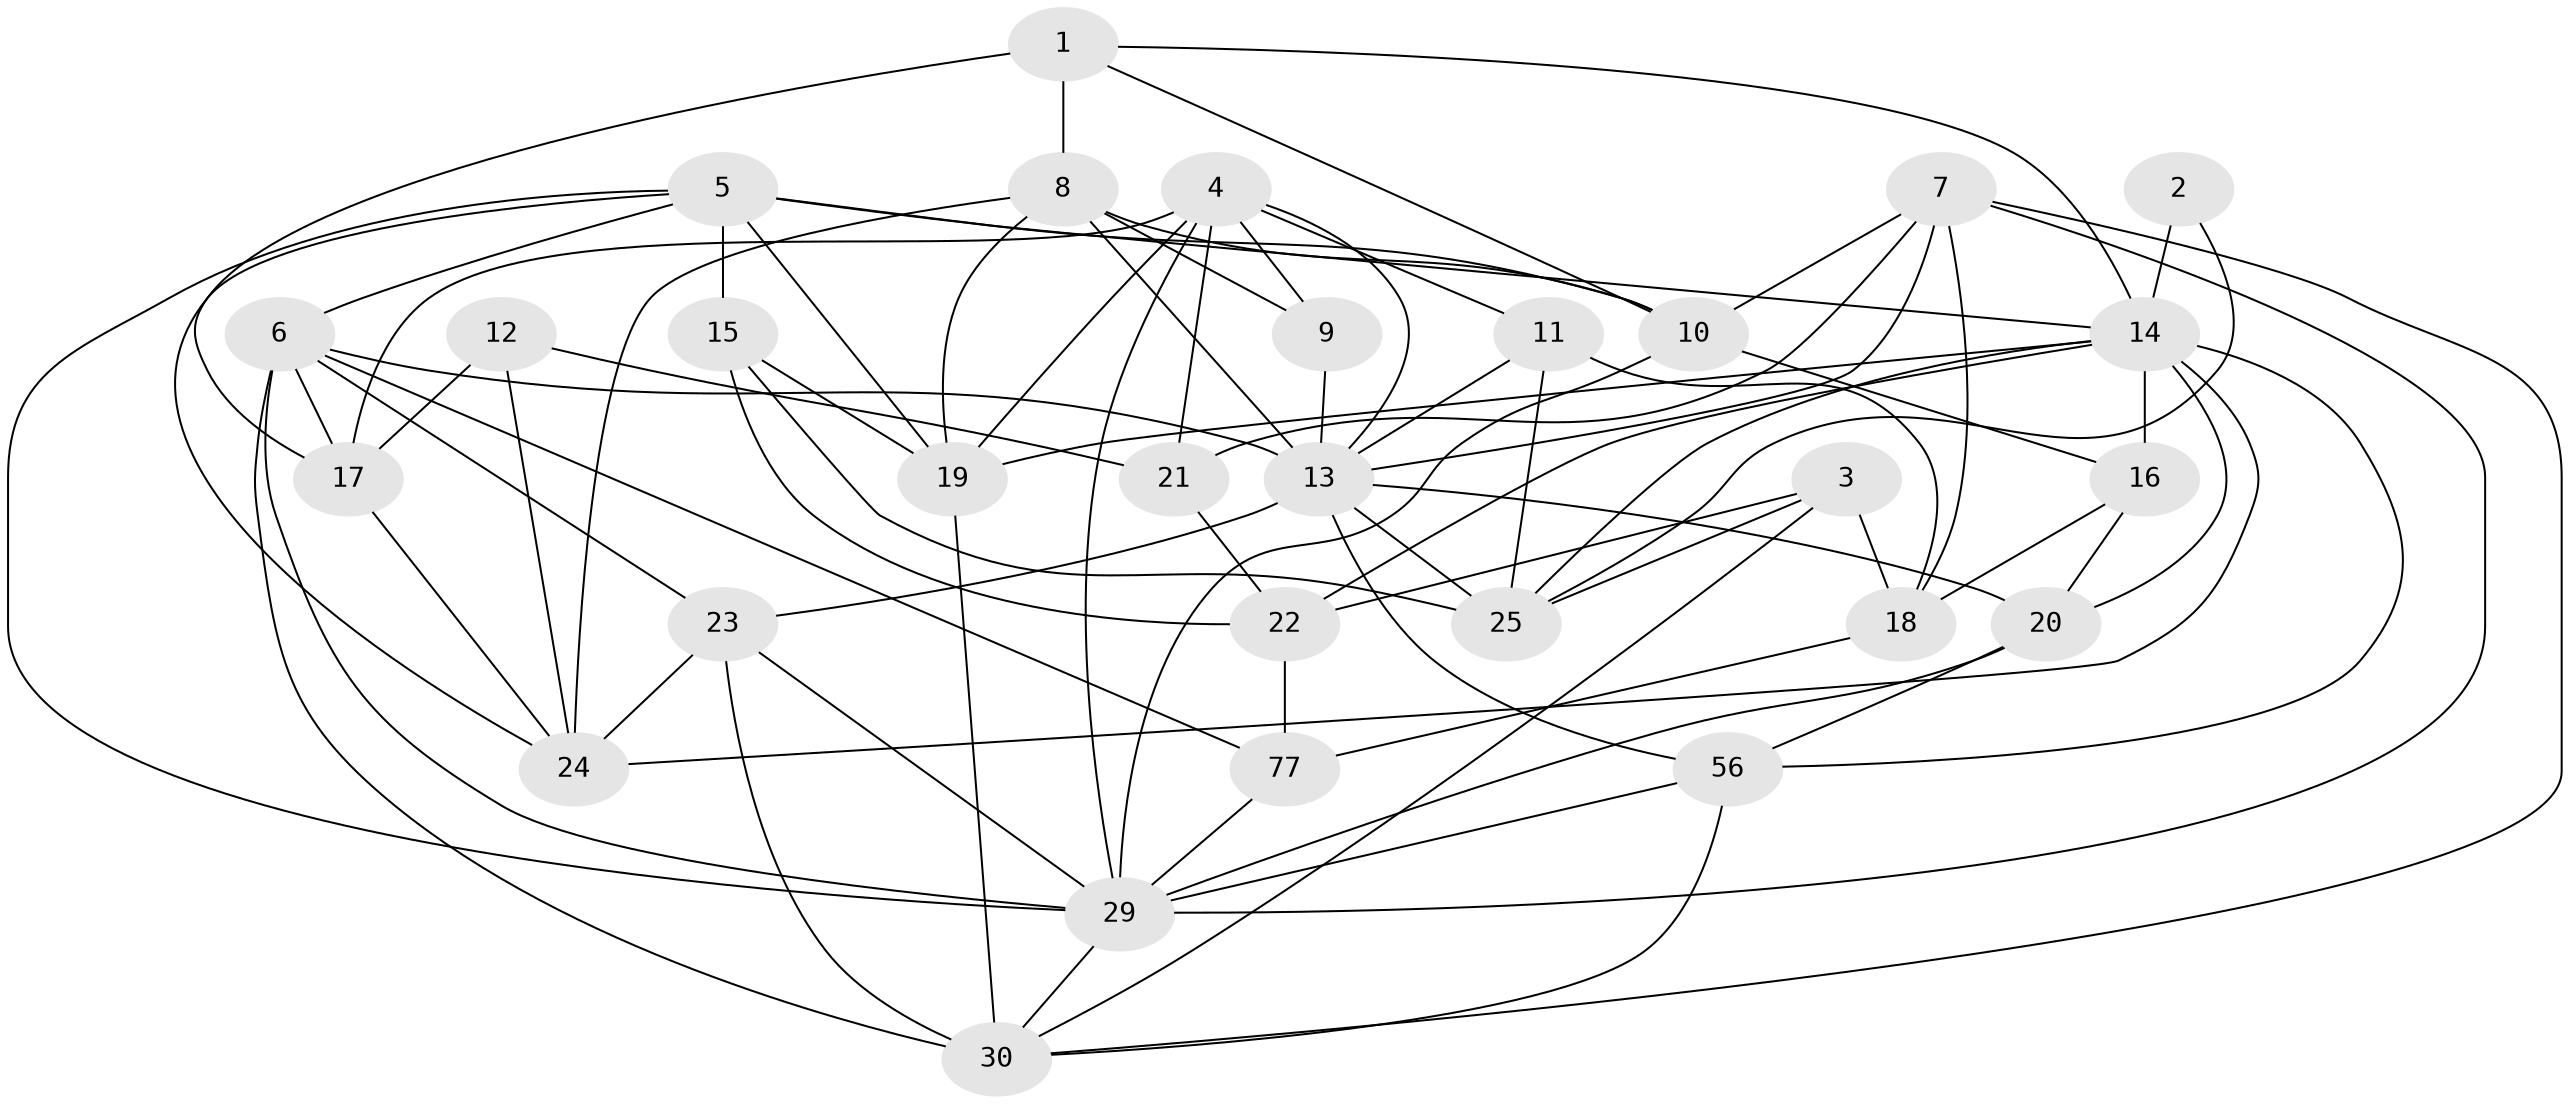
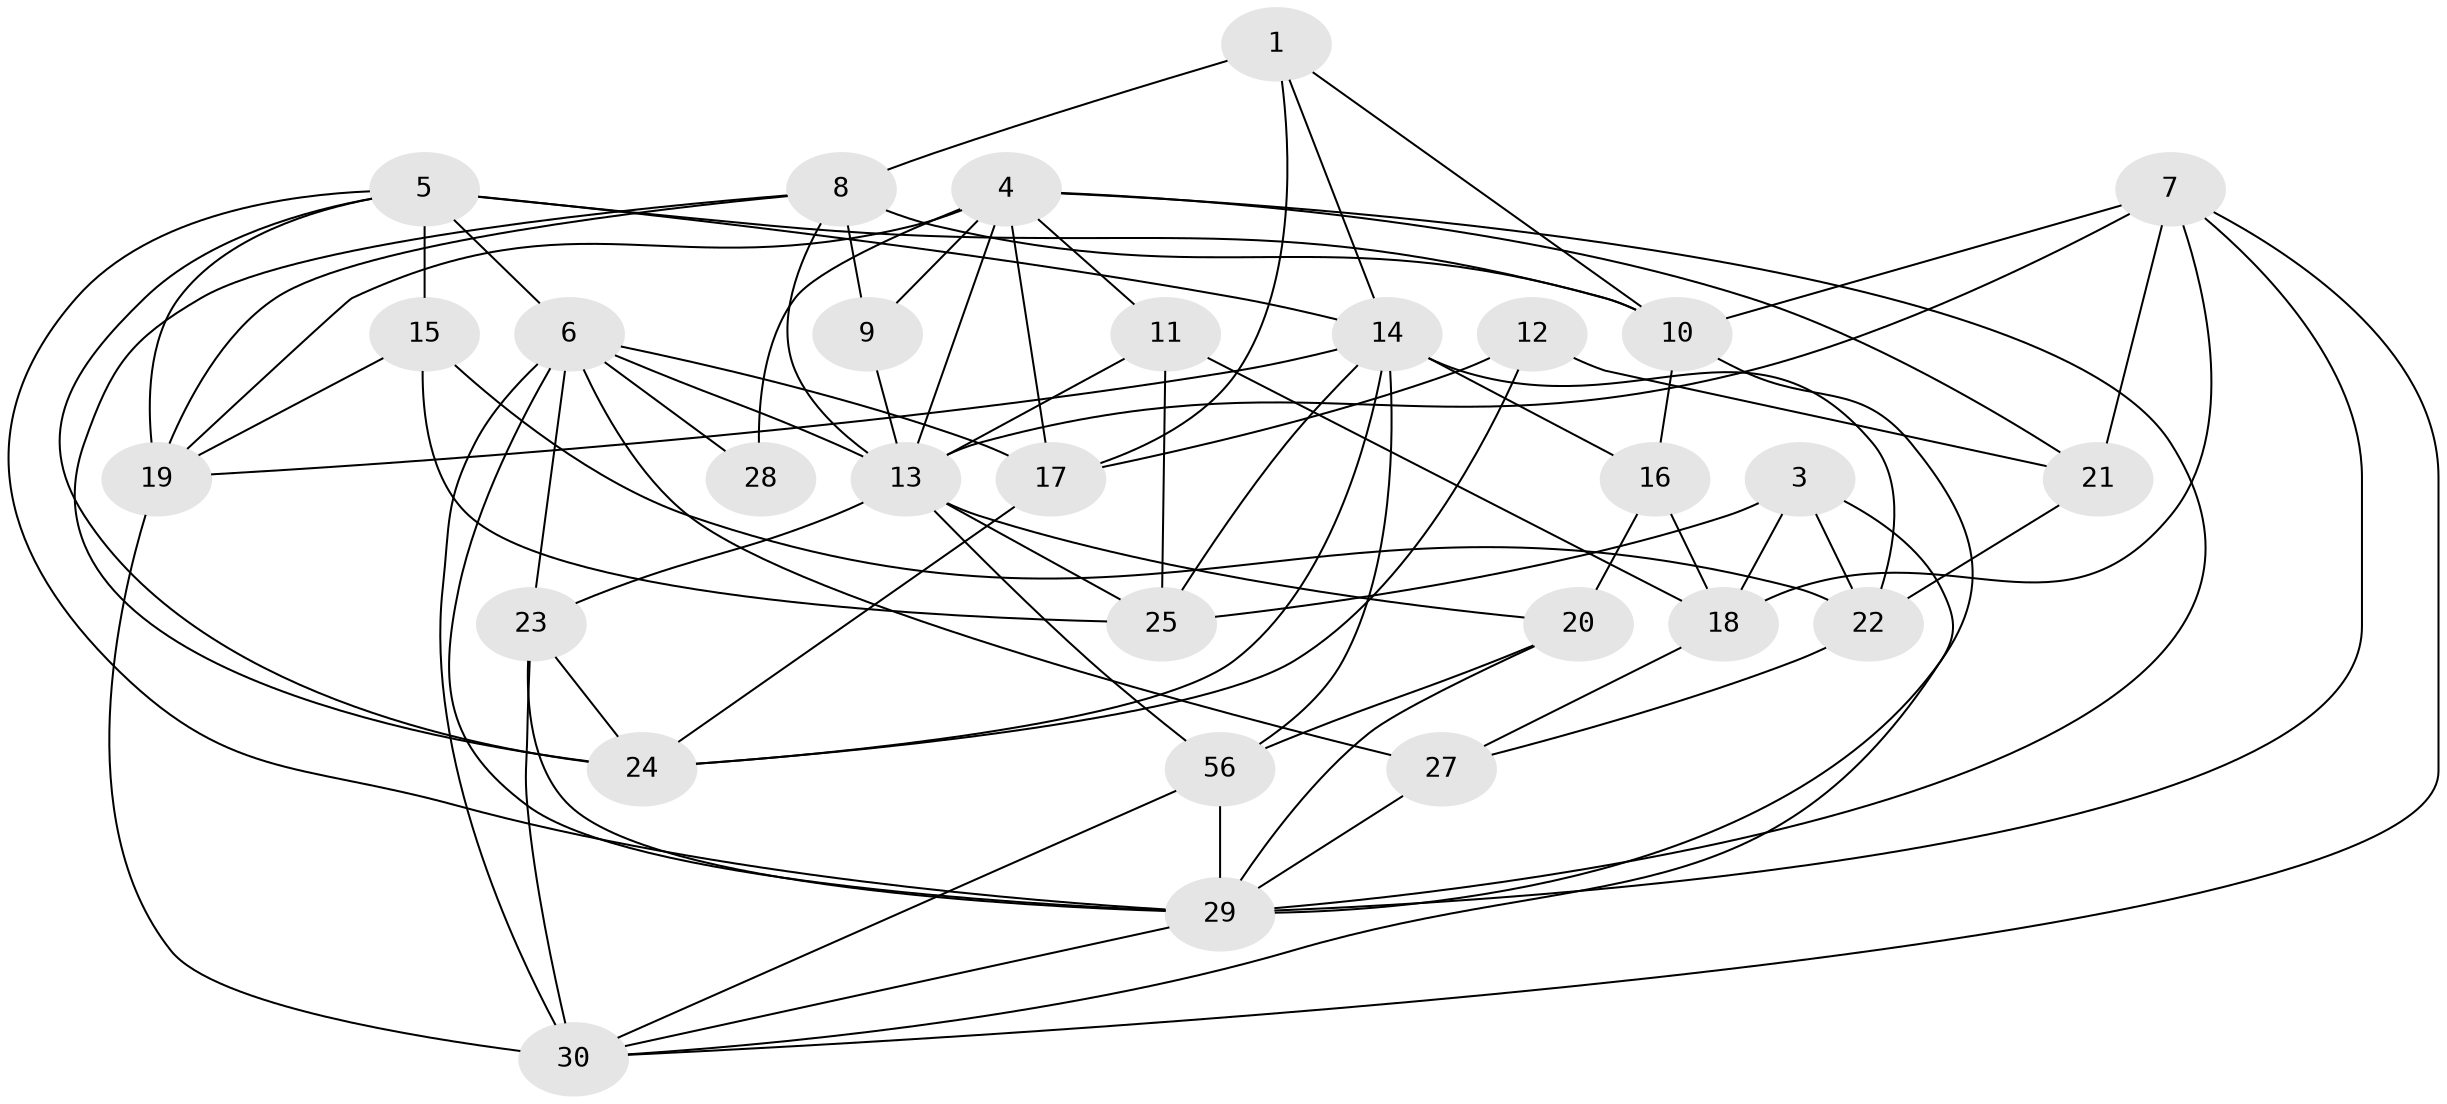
(2179, 189) -> none
none -> (761, 479)
(2219, 511) -> none
(1285, 769) -> (1442, 769)
